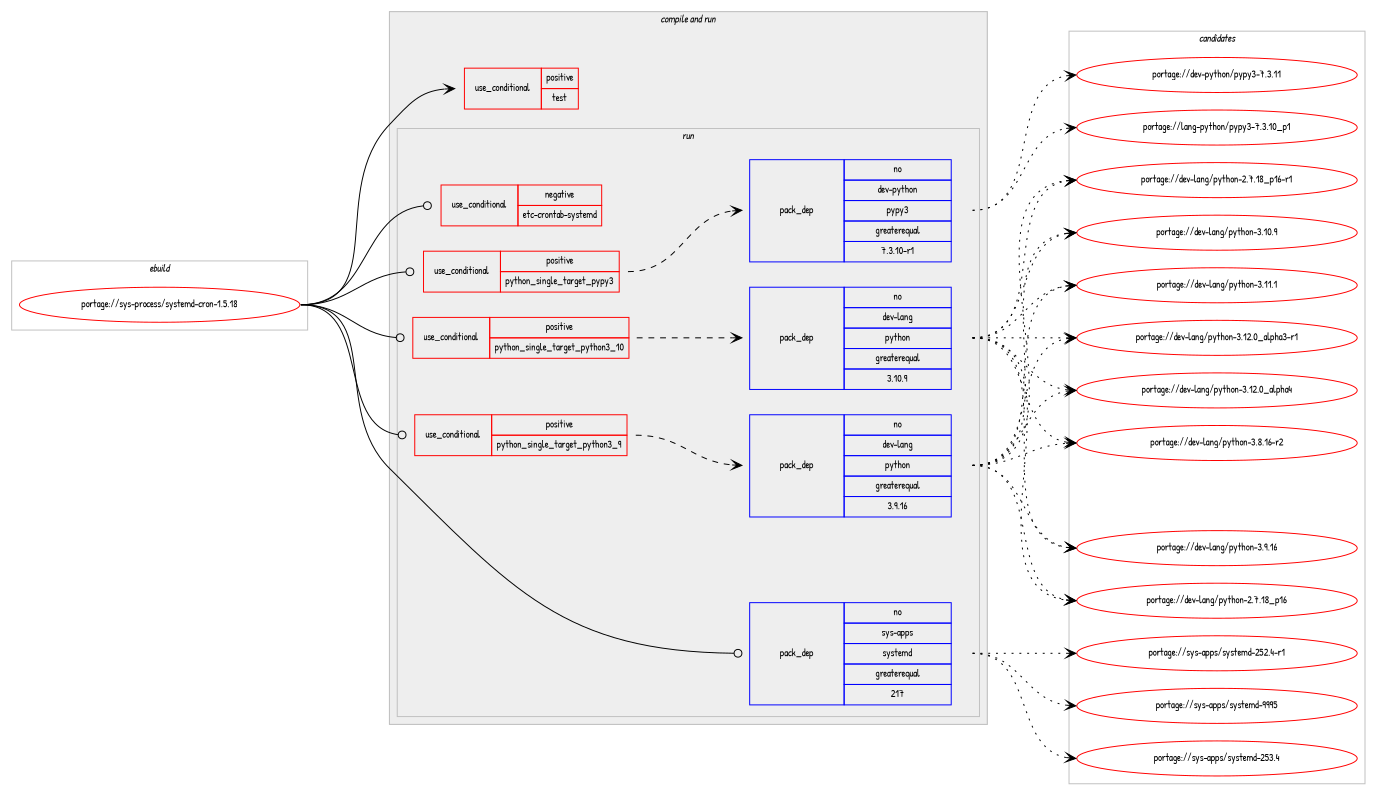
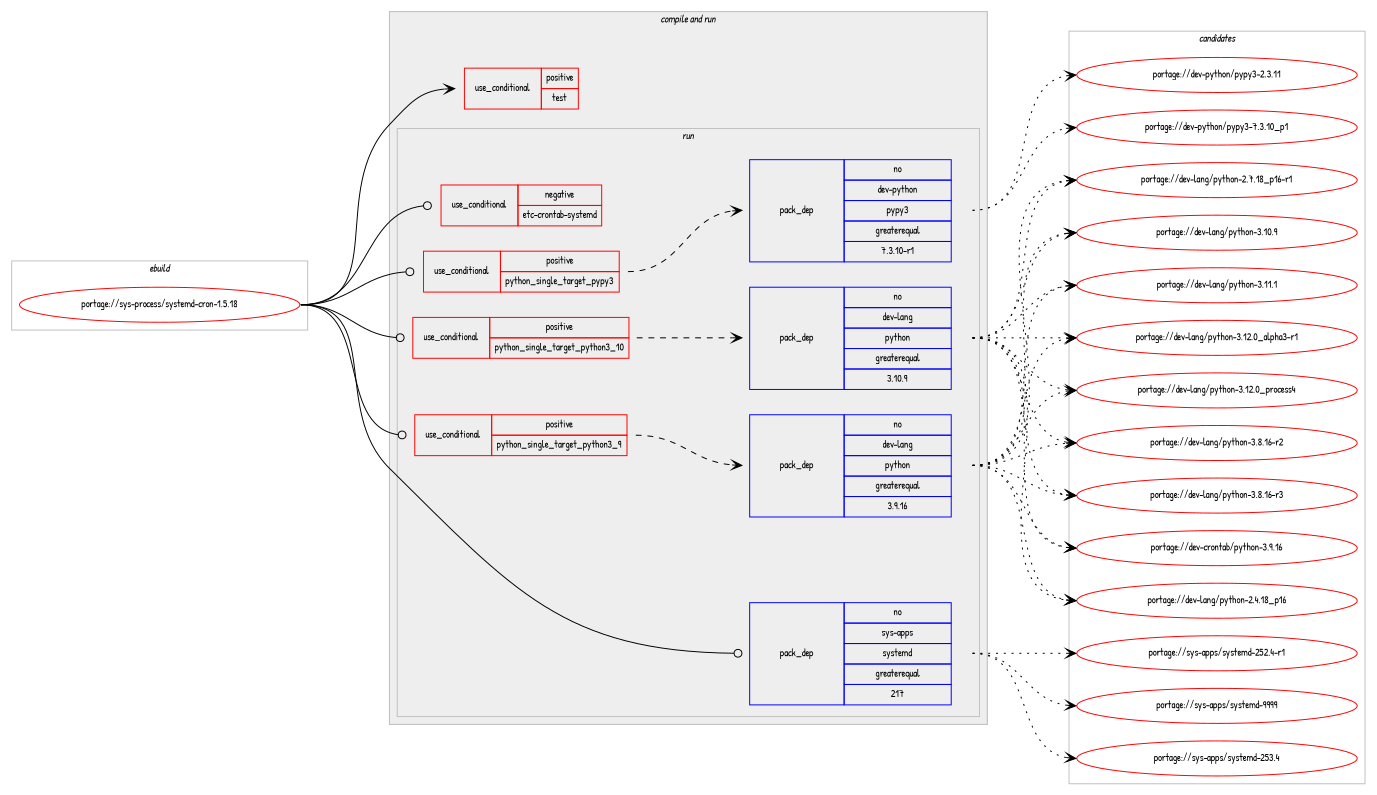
(1217, 75) -> (1217, 75)
(1217, 128) -> (1217, 128)
(1217, 390) -> (1217, 390)
none -> (1217, 496)
(1217, 548) -> (1217, 548)
(1217, 601) -> (1217, 601)
(1217, 706) -> (1217, 706)
